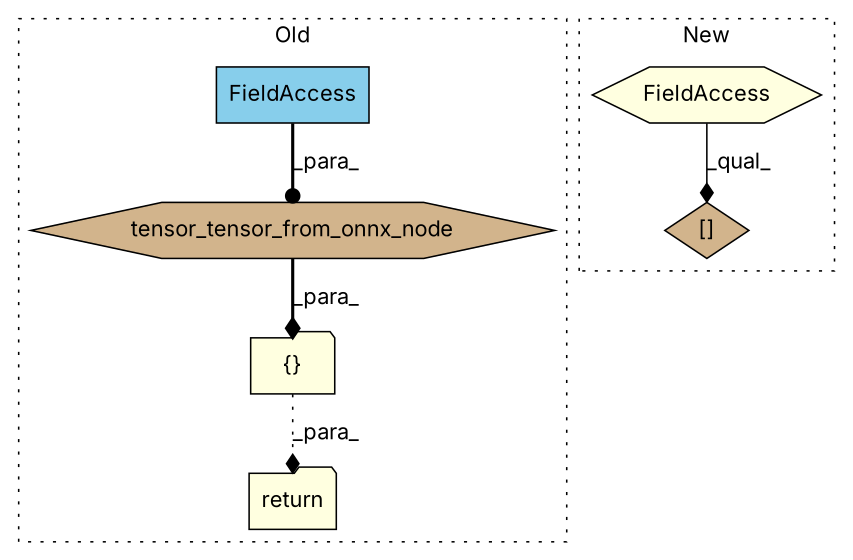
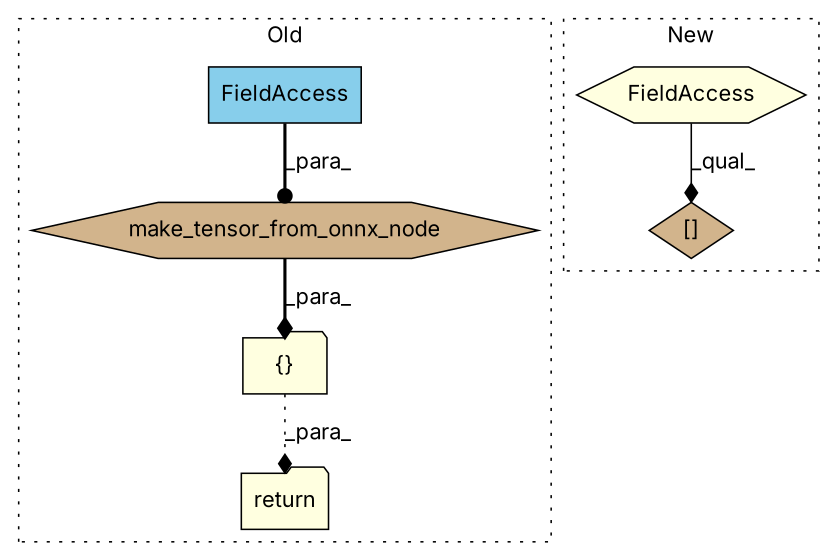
(293, 230) -> (285, 230)
